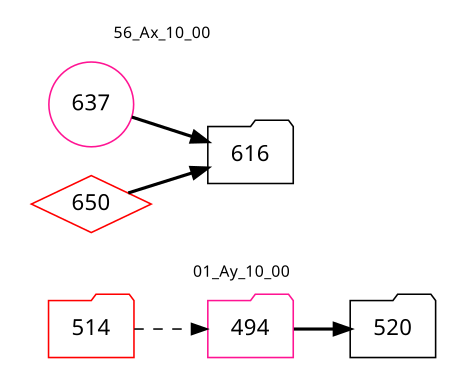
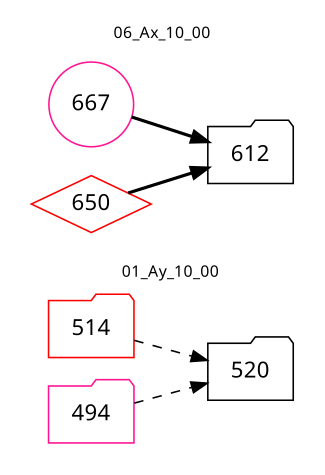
(162, 34) -> (162, 34)
(91, 104) -> (91, 104)
(251, 155) -> (251, 155)
(163, 329) -> (163, 348)
(314, 329) -> (163, 395)
